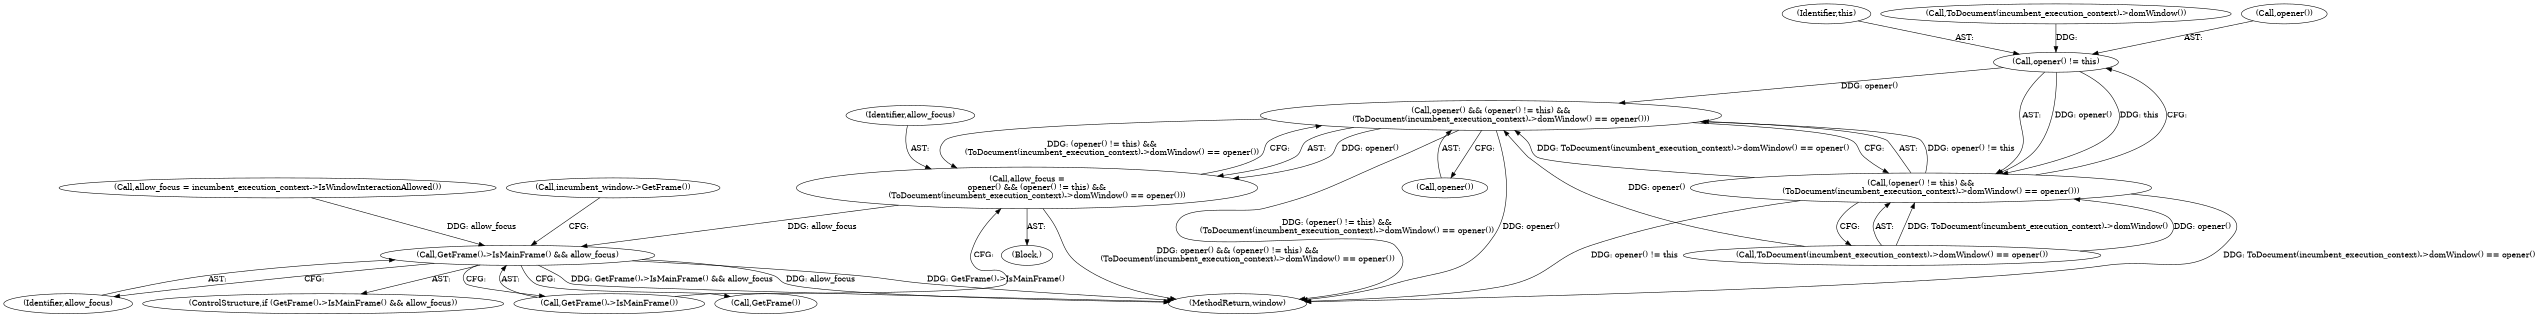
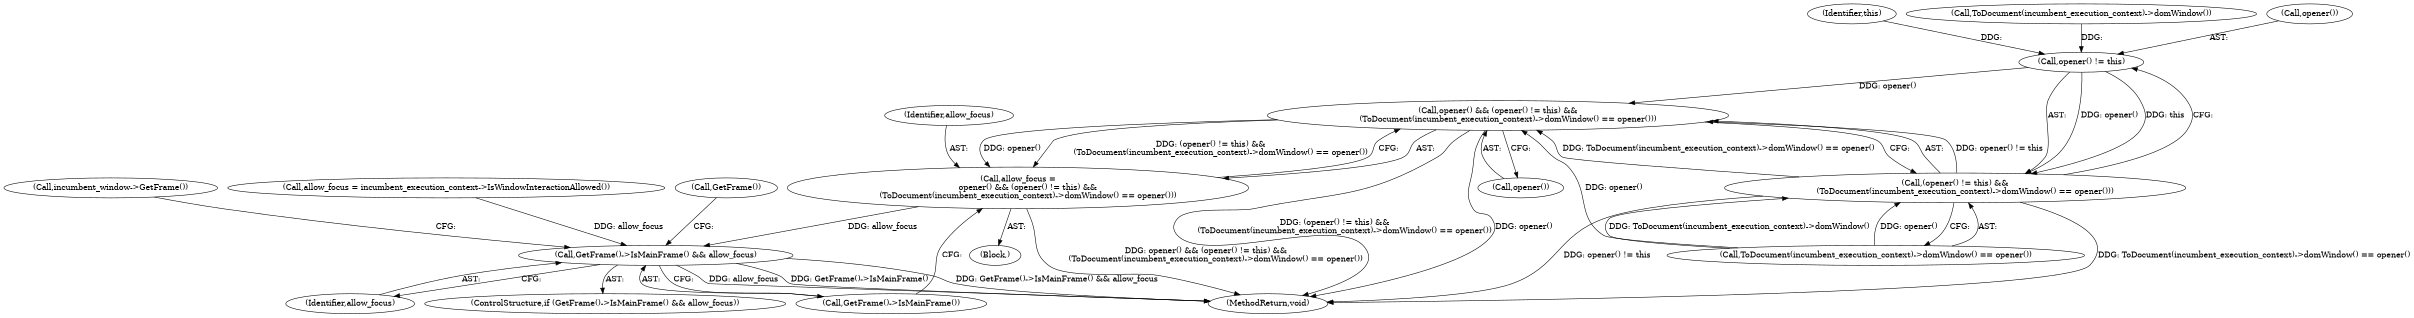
(1966, 38) -> (1993, 38)
(618, 291) -> (693, 220)
(1238, 304) -> (1268, 304)
